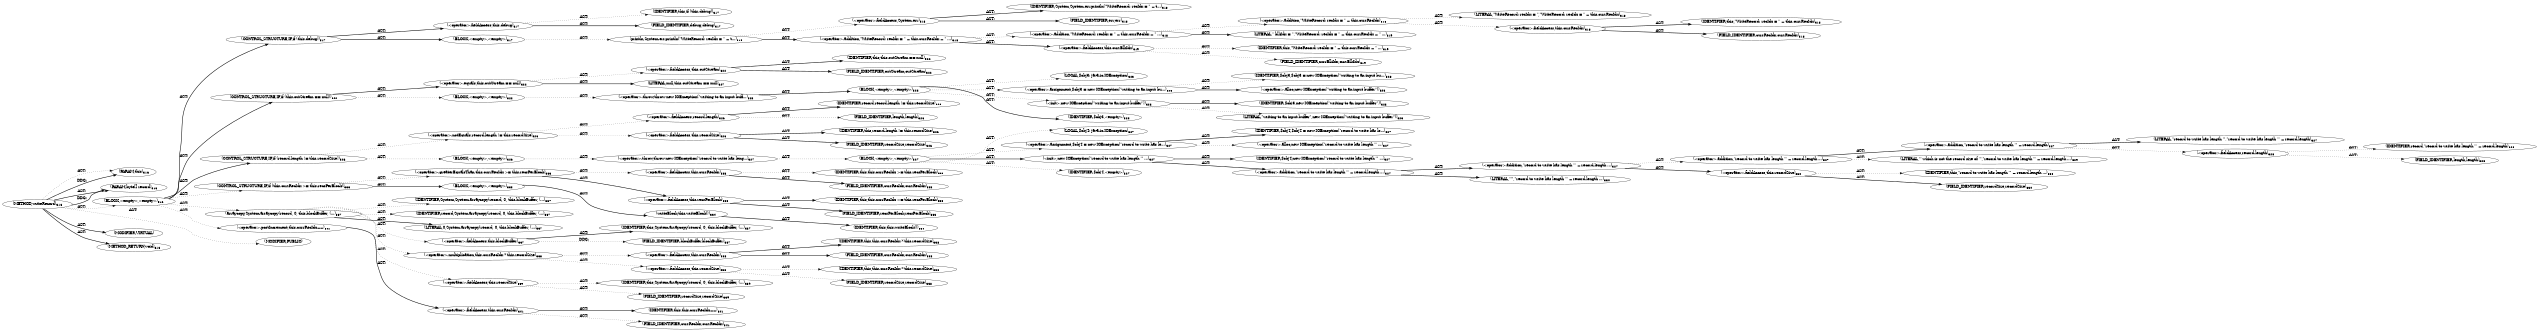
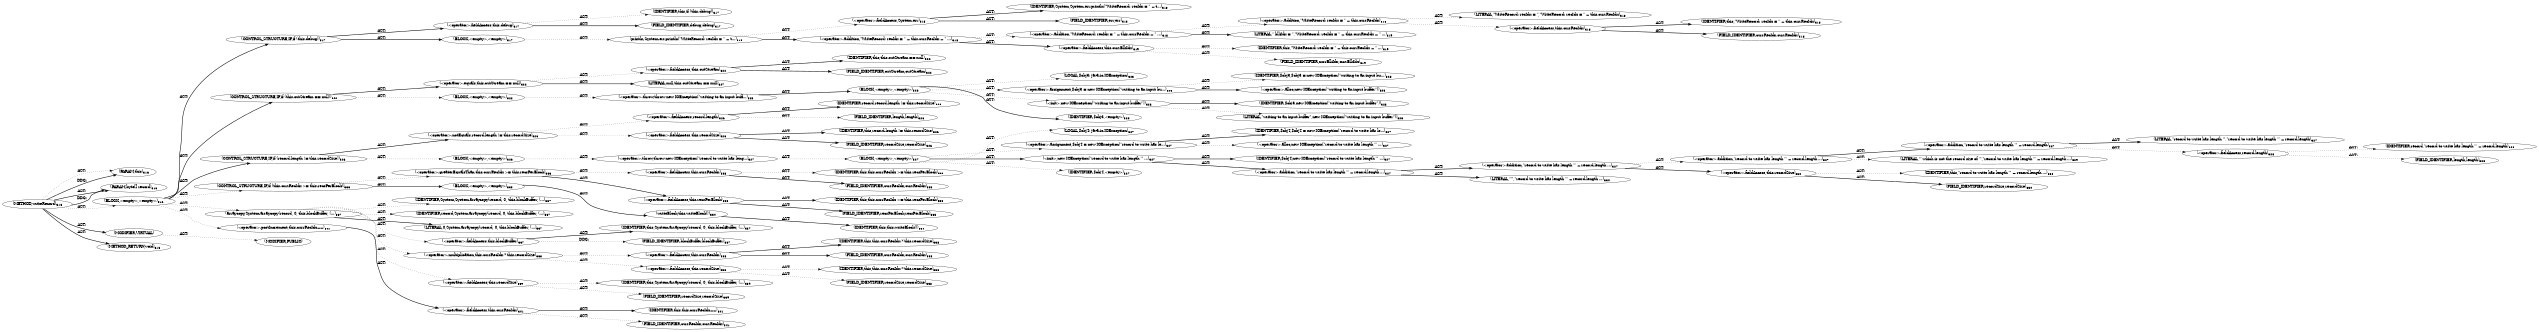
(382, 147) -> (382, 147)
(160, 223) -> (208, 237)
